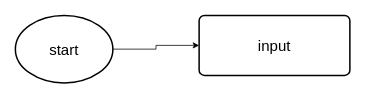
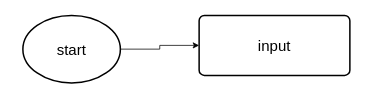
(64, 49) -> (72, 49)
